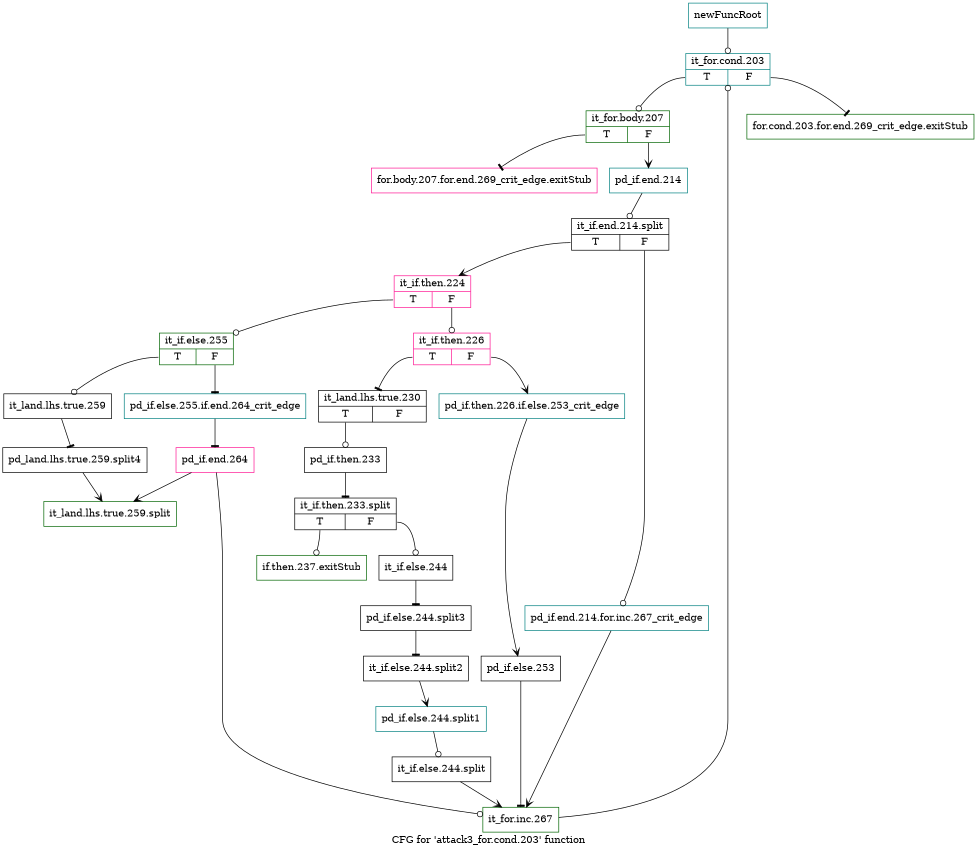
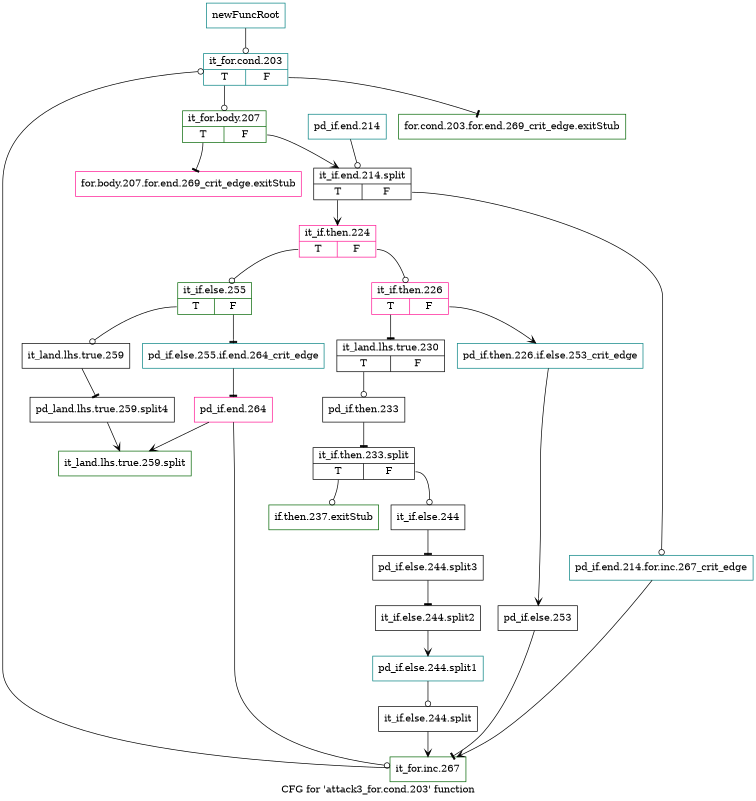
(649, 152) -> (301, 147)
